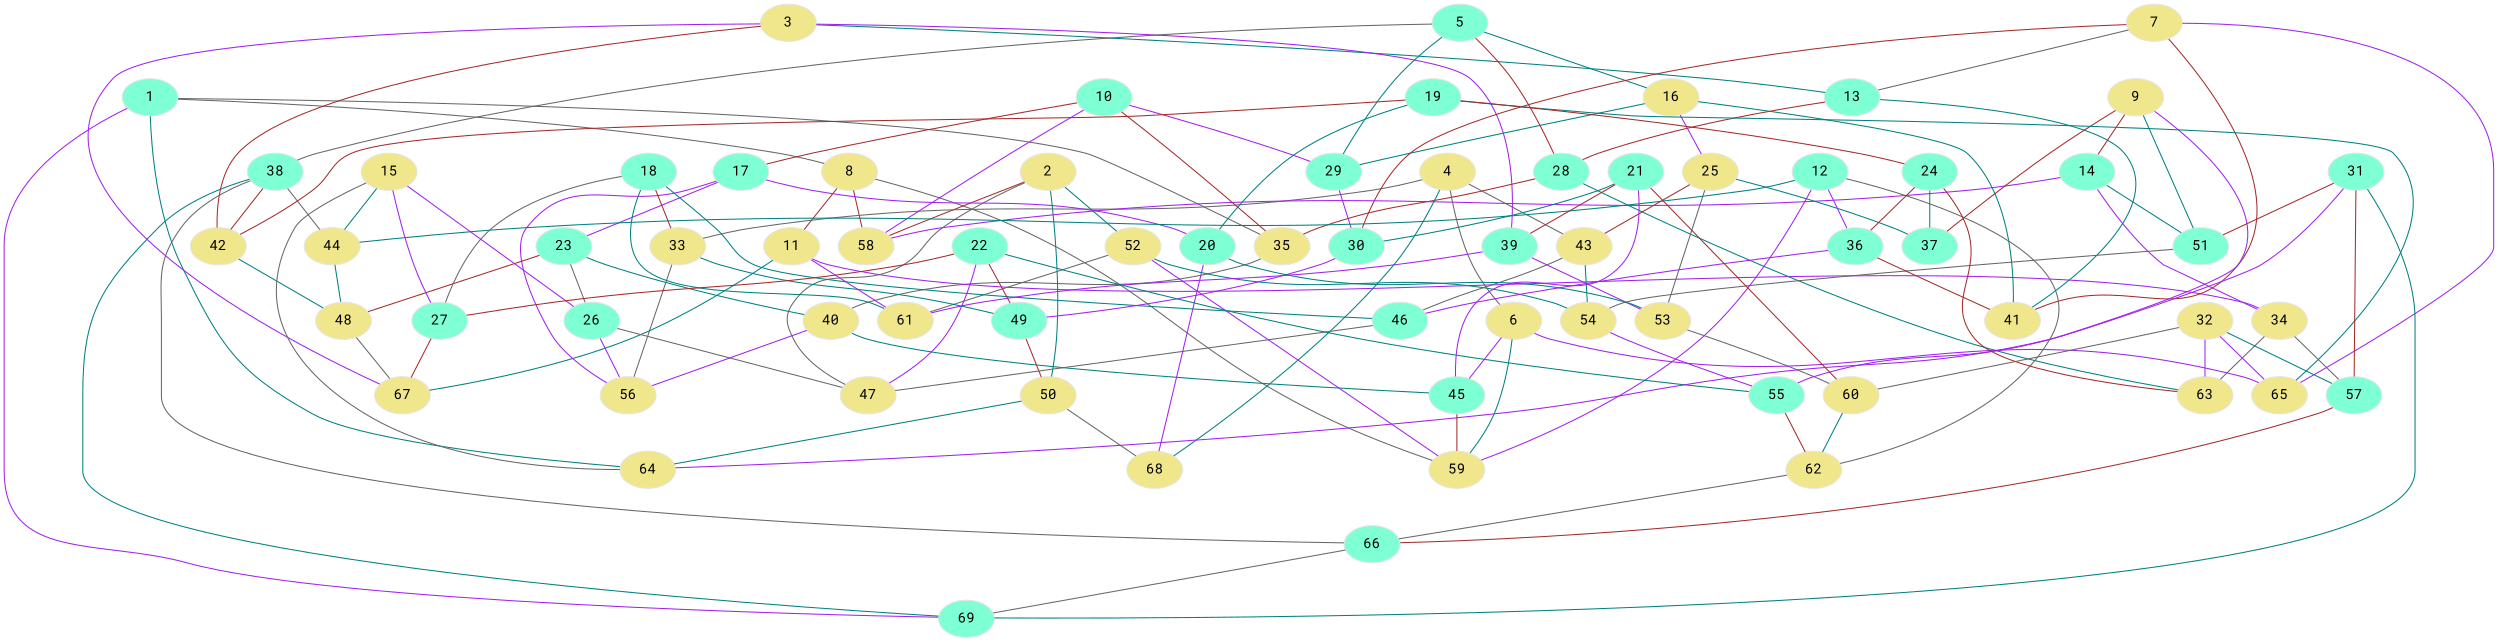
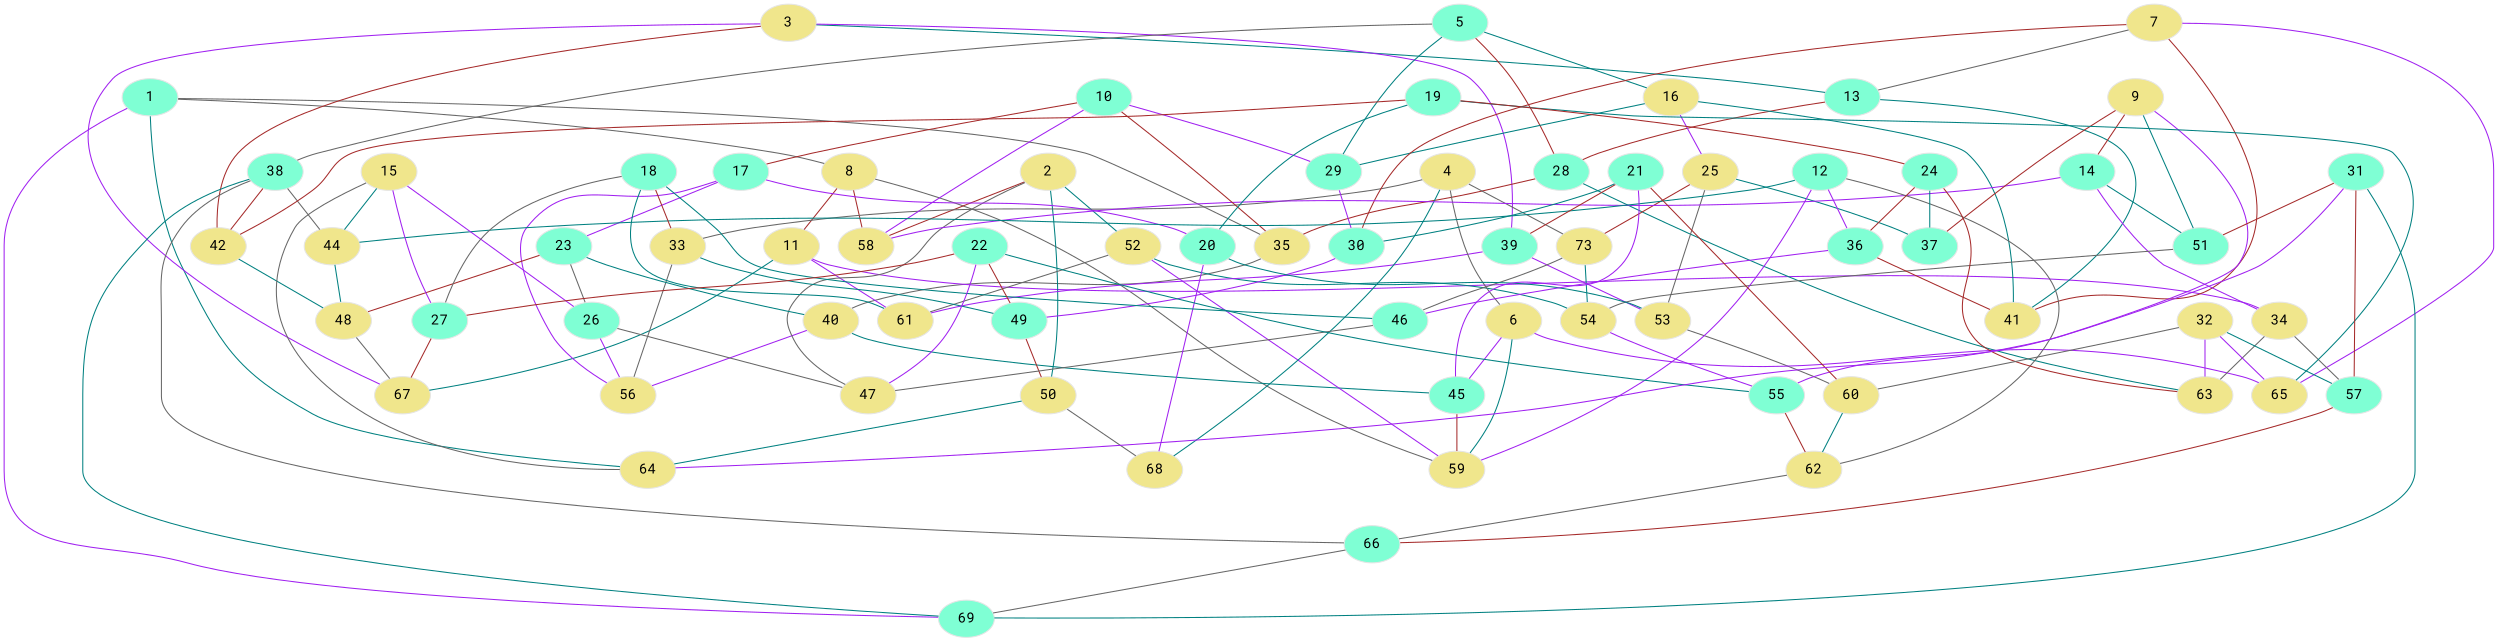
(1584, 246) -> (1584, 246)
